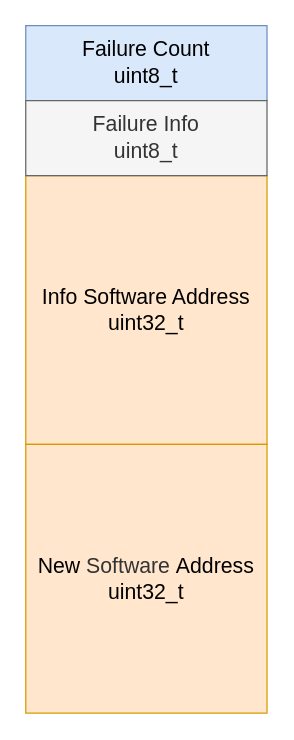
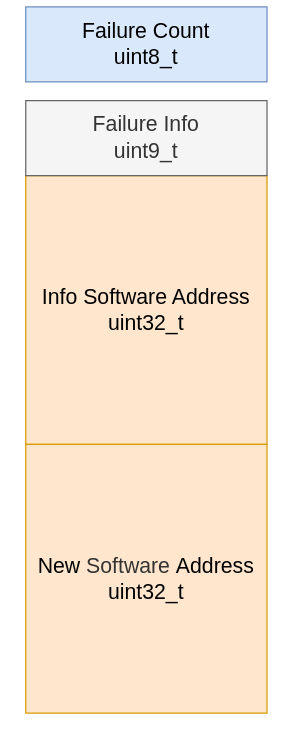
(146, 63) -> (146, 44)
(146, 138) -> (146, 138)
